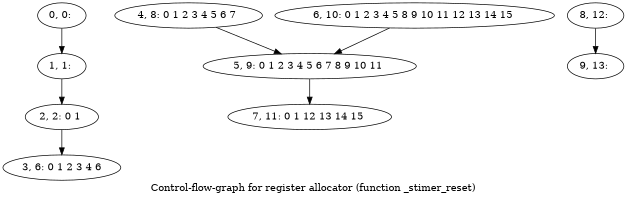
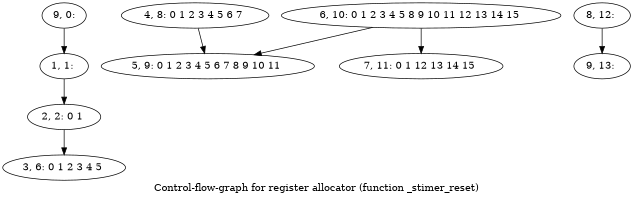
(62, 15) -> (64, 15)
(310, 88) -> (421, 37)
(62, 168) -> (64, 168)
